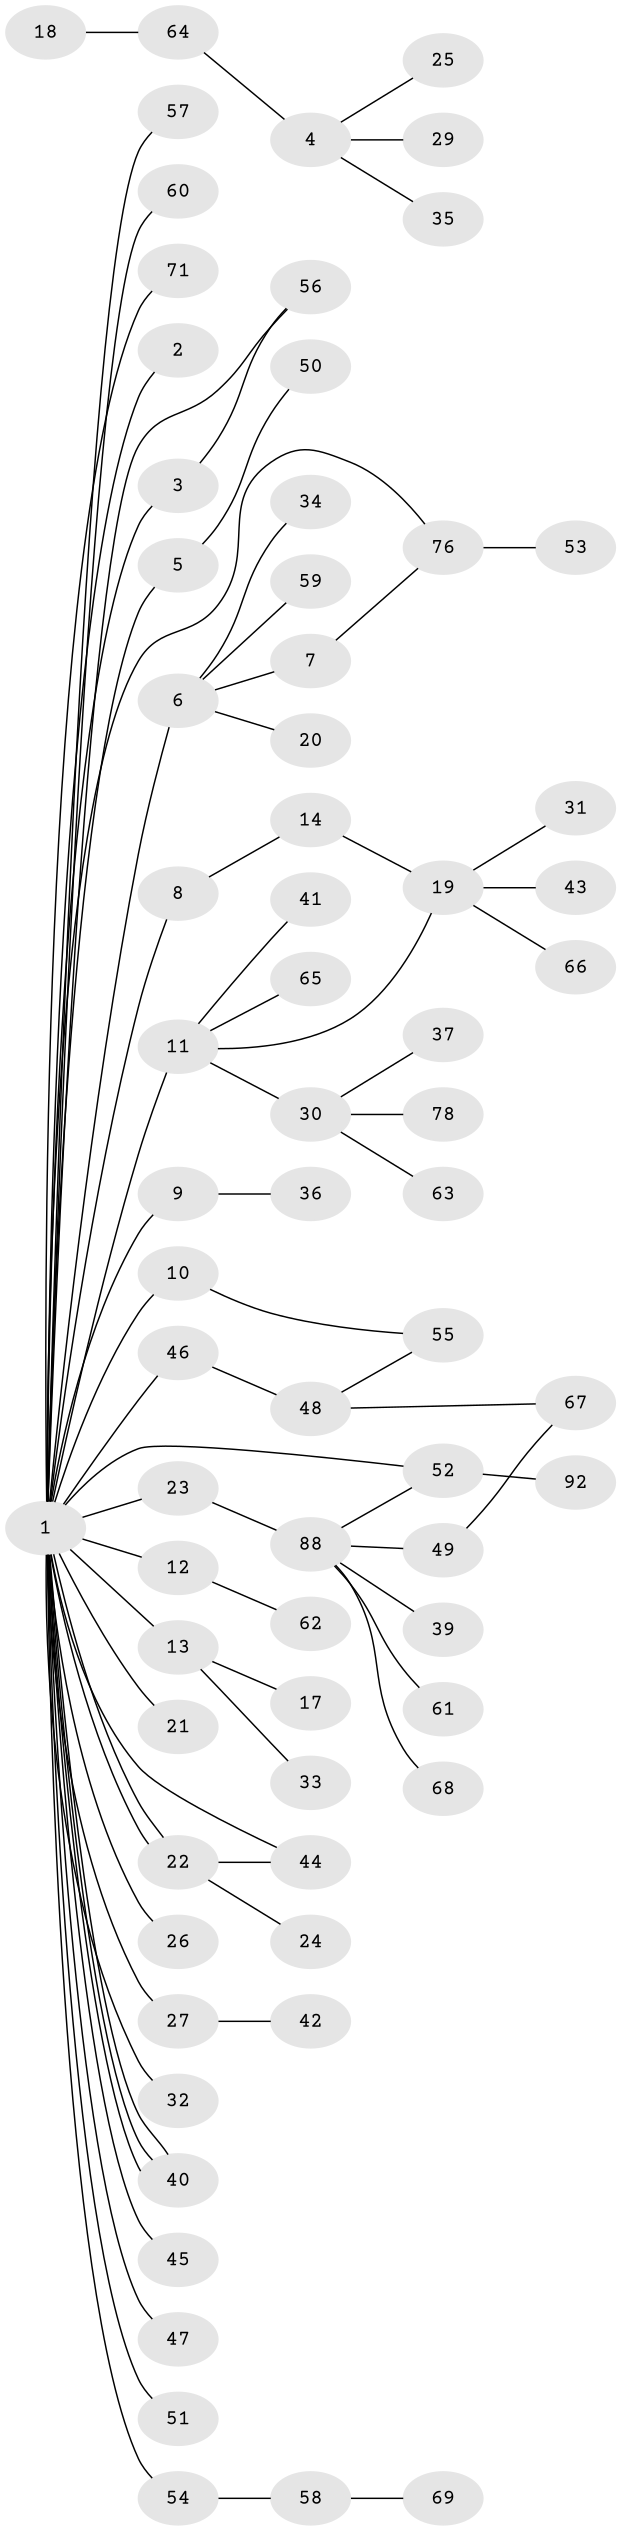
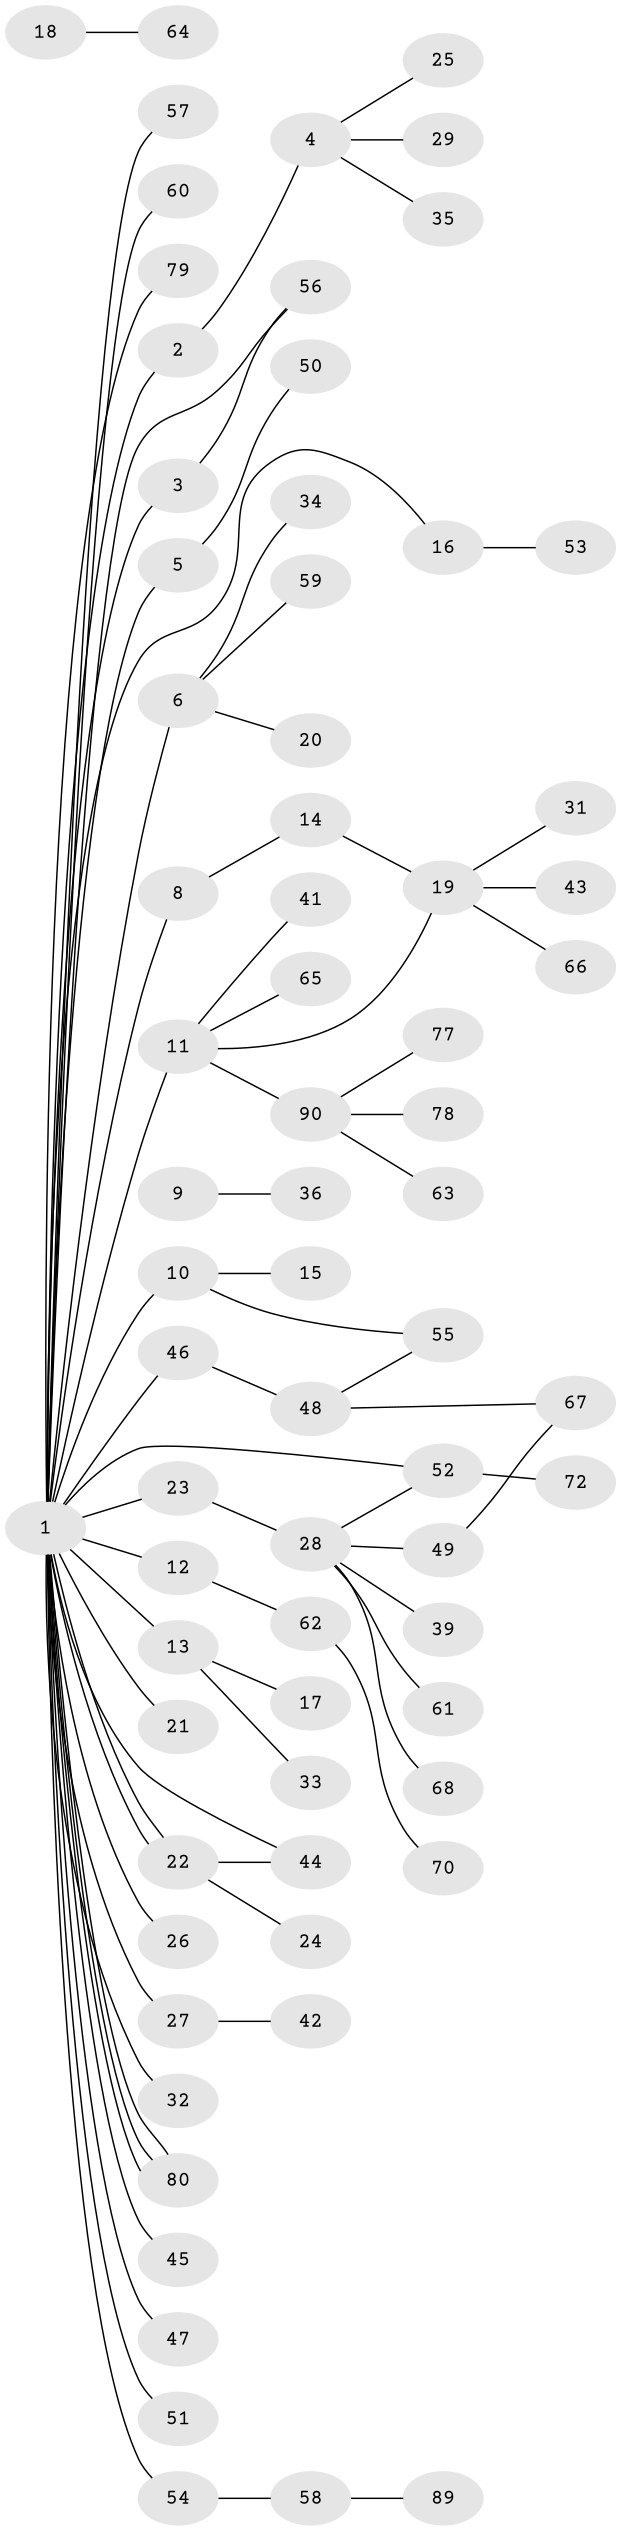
(244, 86) -> (256, 251)
(178, 271) -> (178, 271)
(443, 548) -> (443, 548)
(311, 661) -> none
(443, 1035) -> (443, 1035)
(311, 1114) -> (311, 1114)
none -> (311, 1273)
(112, 1288) -> none
(576, 1483) -> (576, 1483)
(311, 1544) -> (311, 1544)
none -> (443, 1868)
(178, 2180) -> (178, 2180)
(443, 2498) -> (443, 2498)
